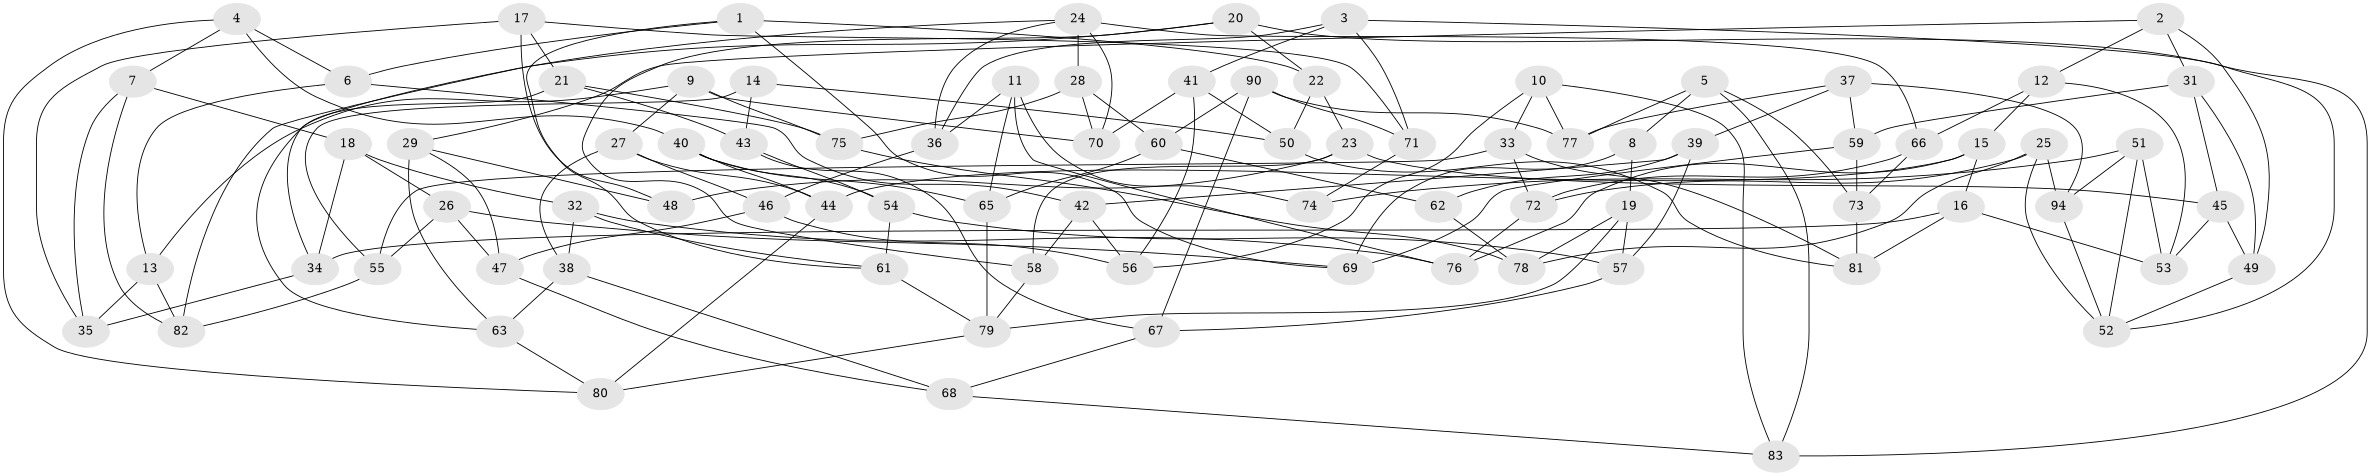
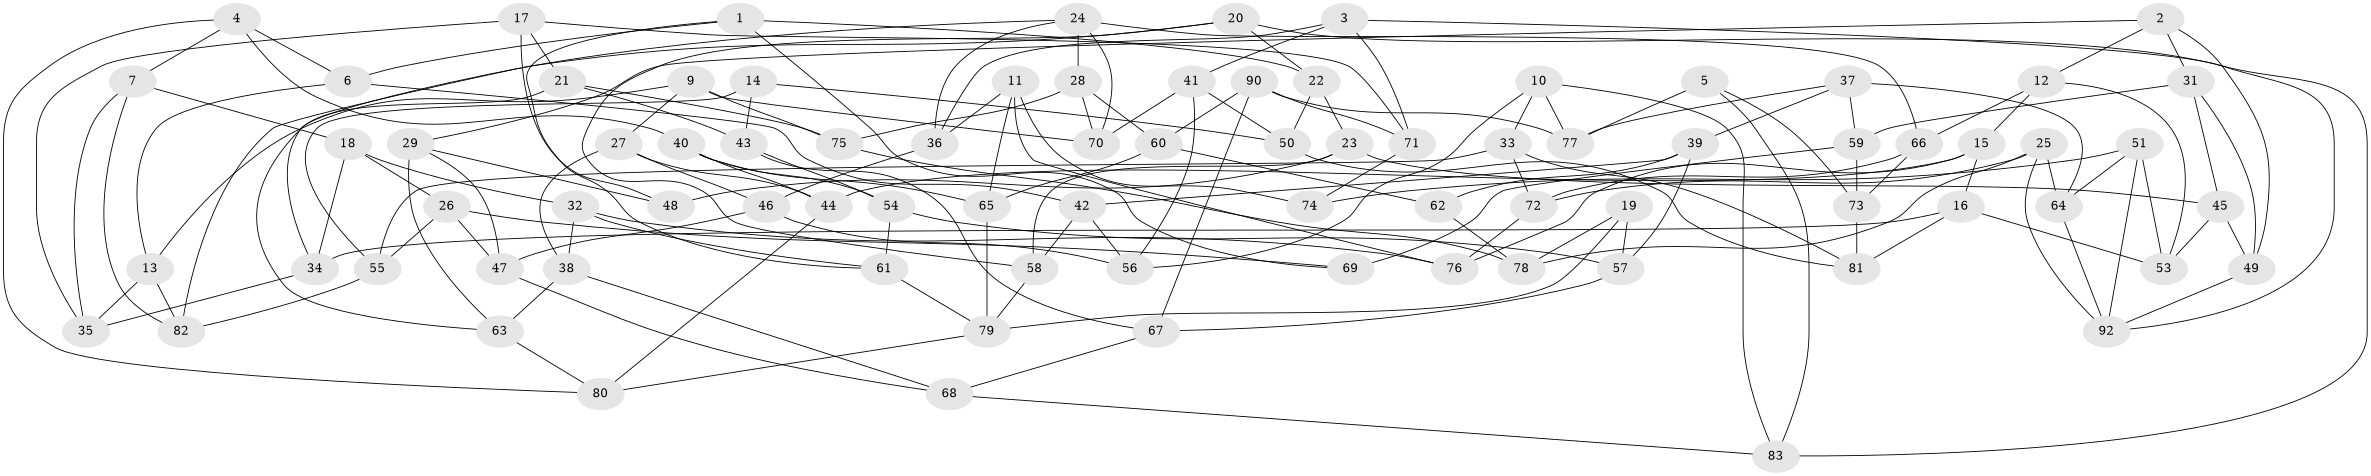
(1633, 144) -> none
(2059, 207) -> (2059, 207)
(2107, 332) -> (2107, 332)
